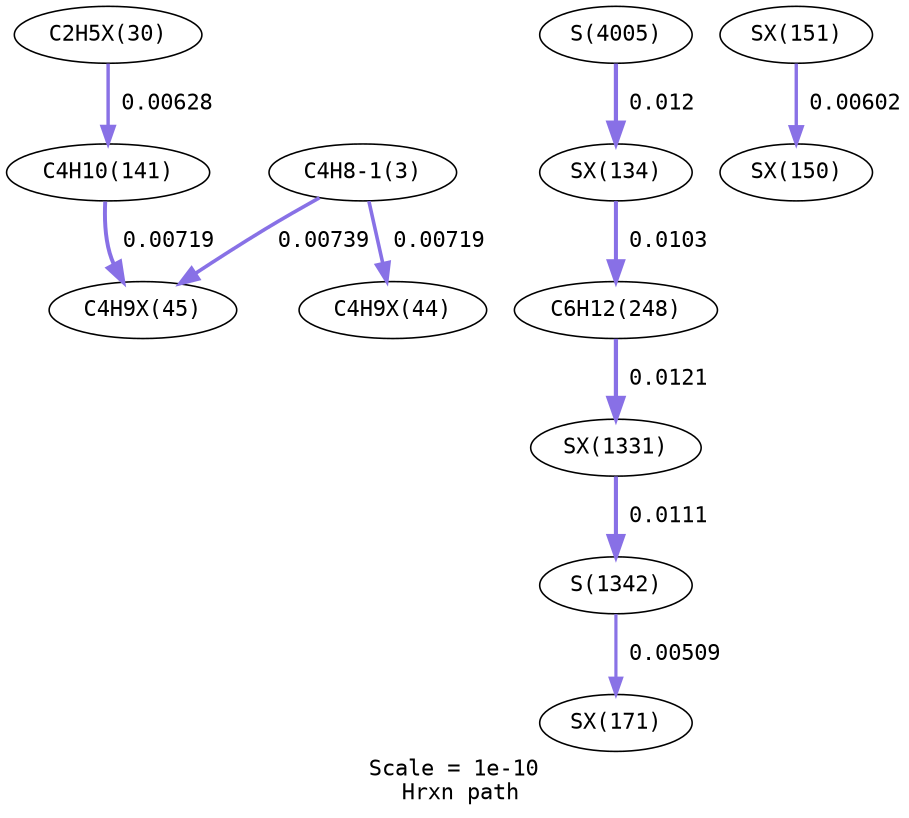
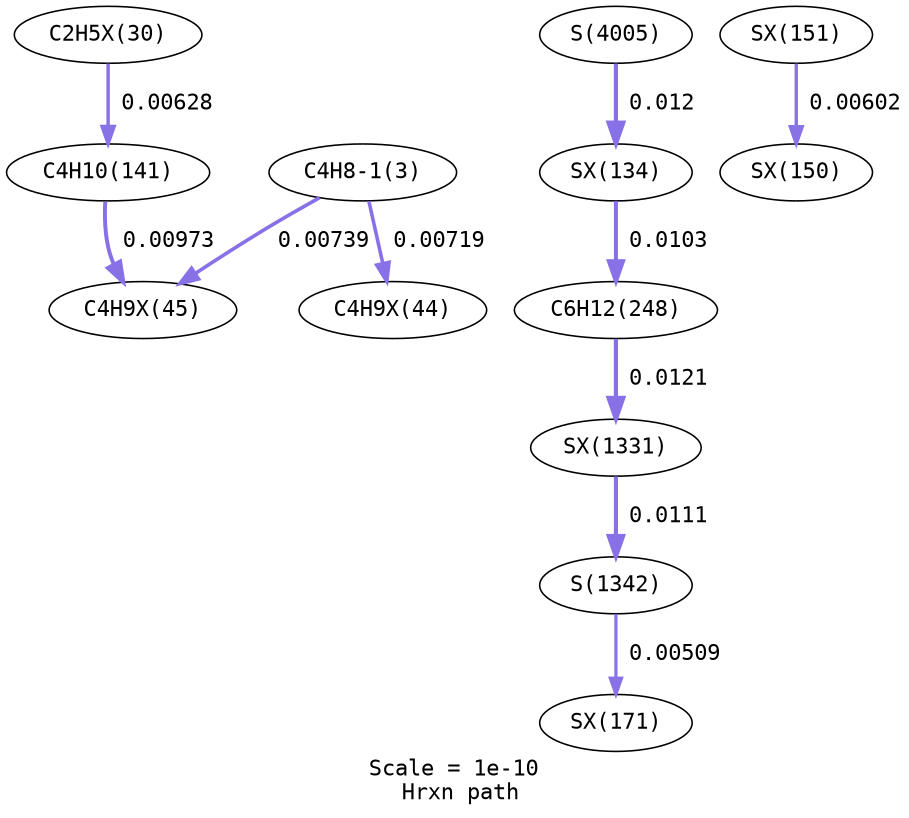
(163, 241) -> (163, 241)
